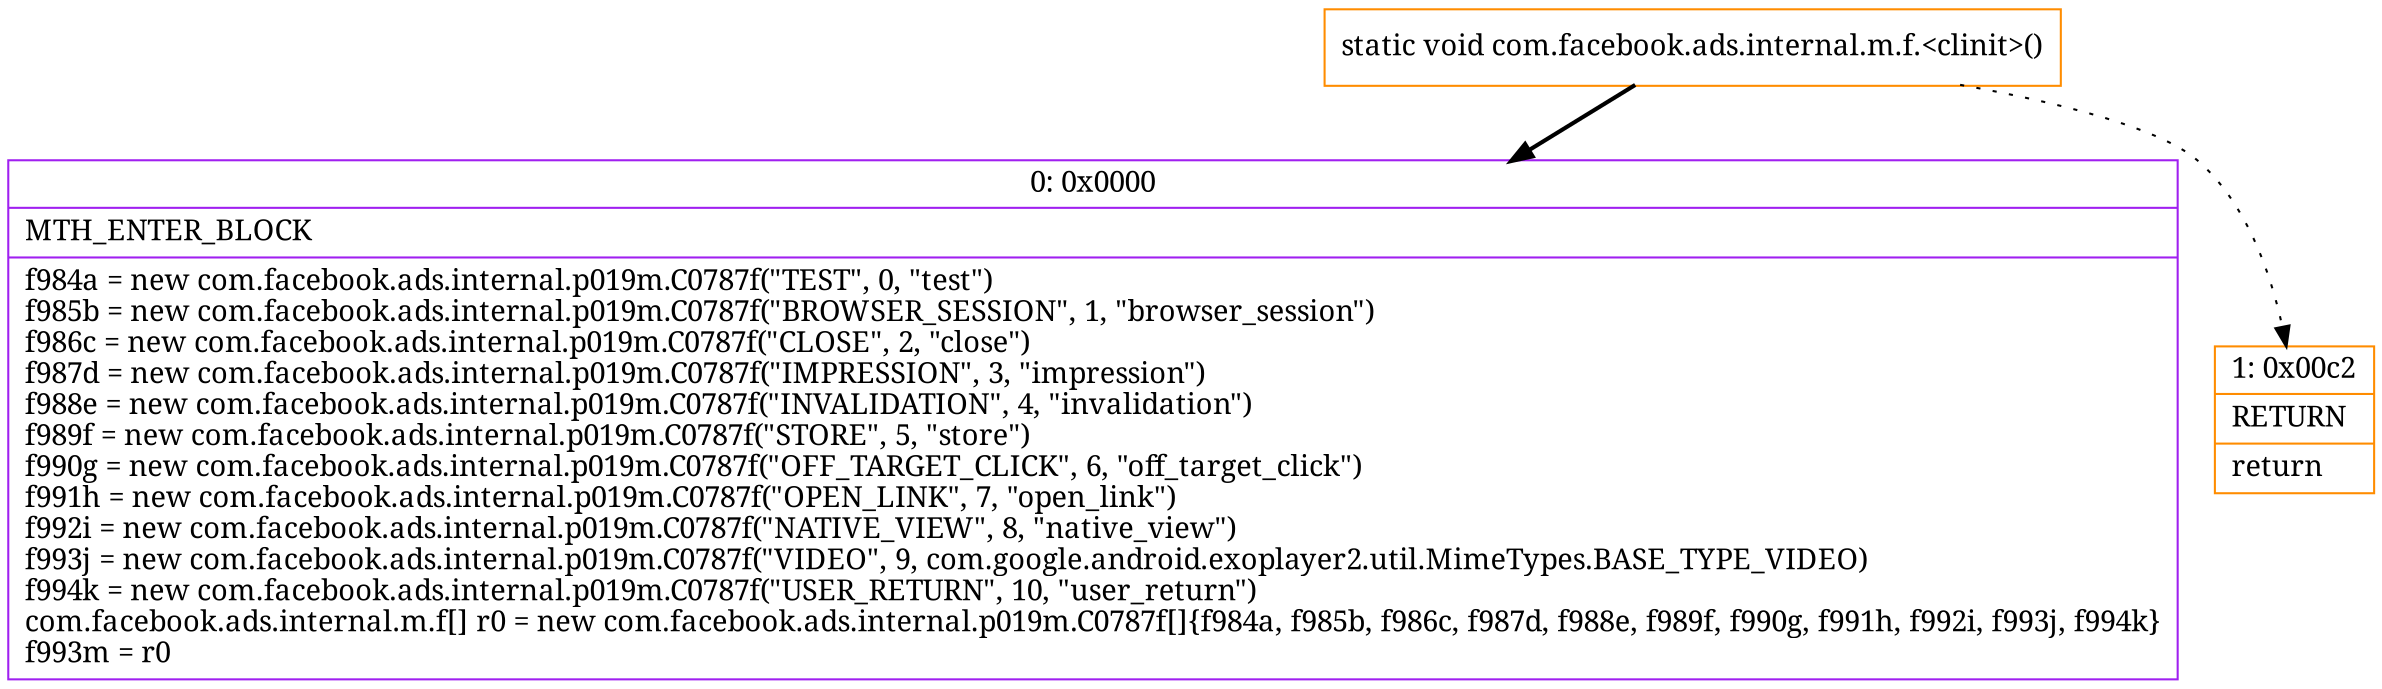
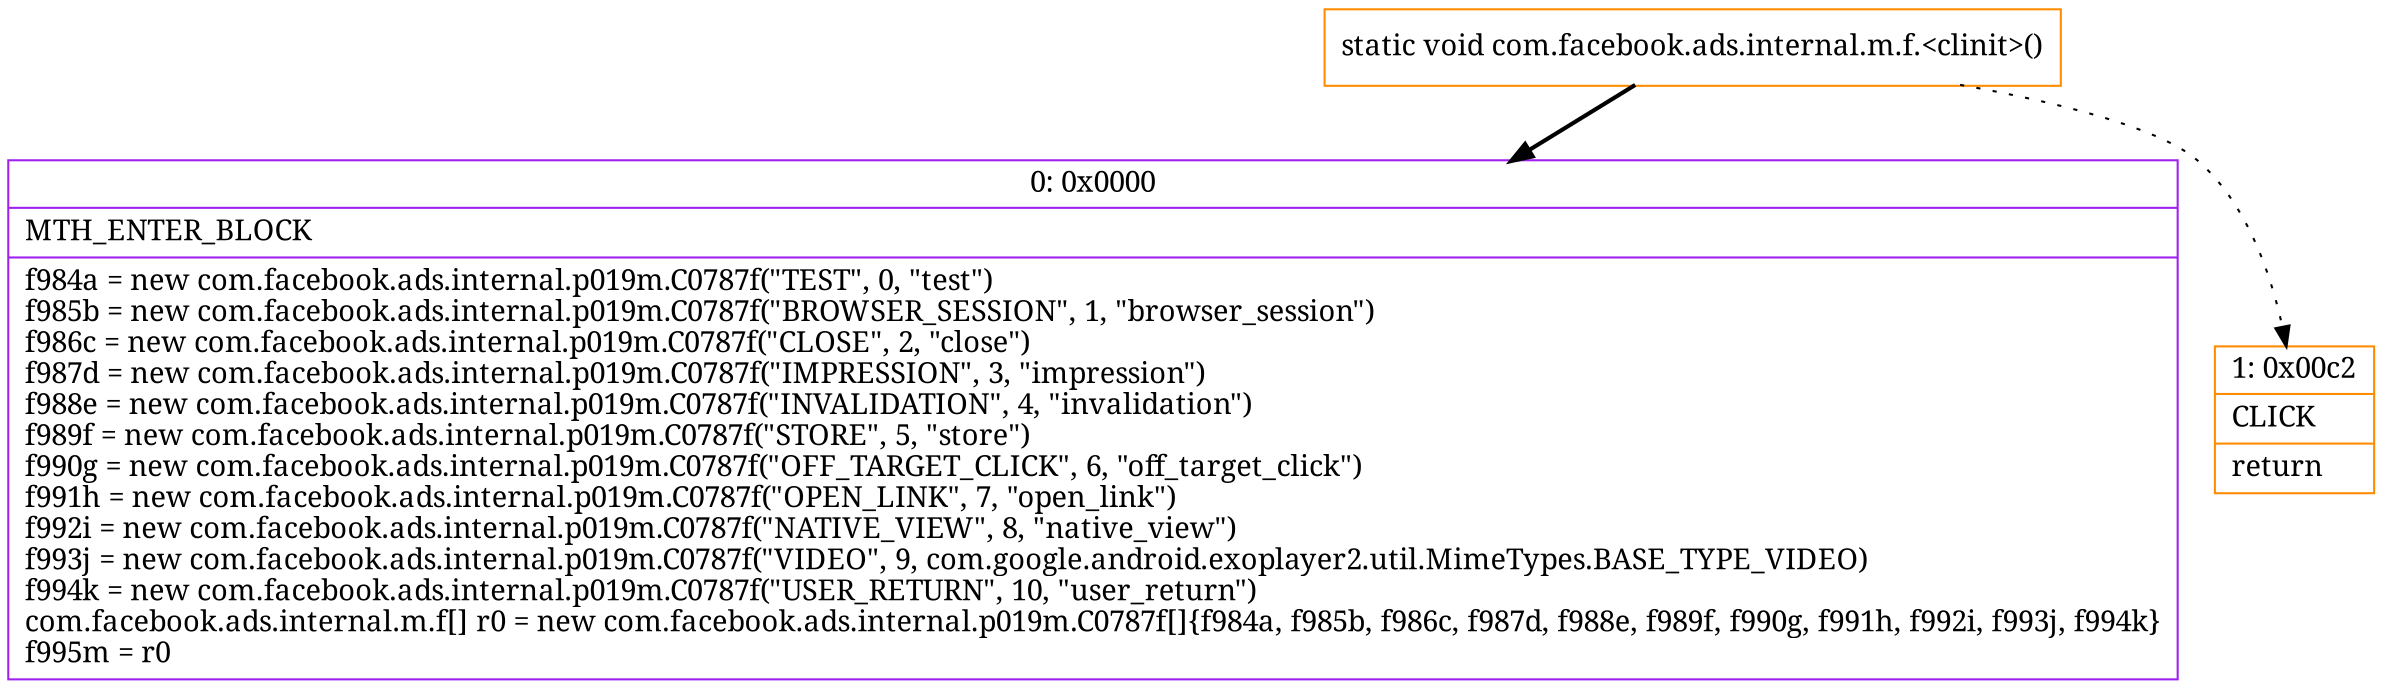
(2289, 418) -> (2274, 418)
(98, 654) -> (98, 654)
